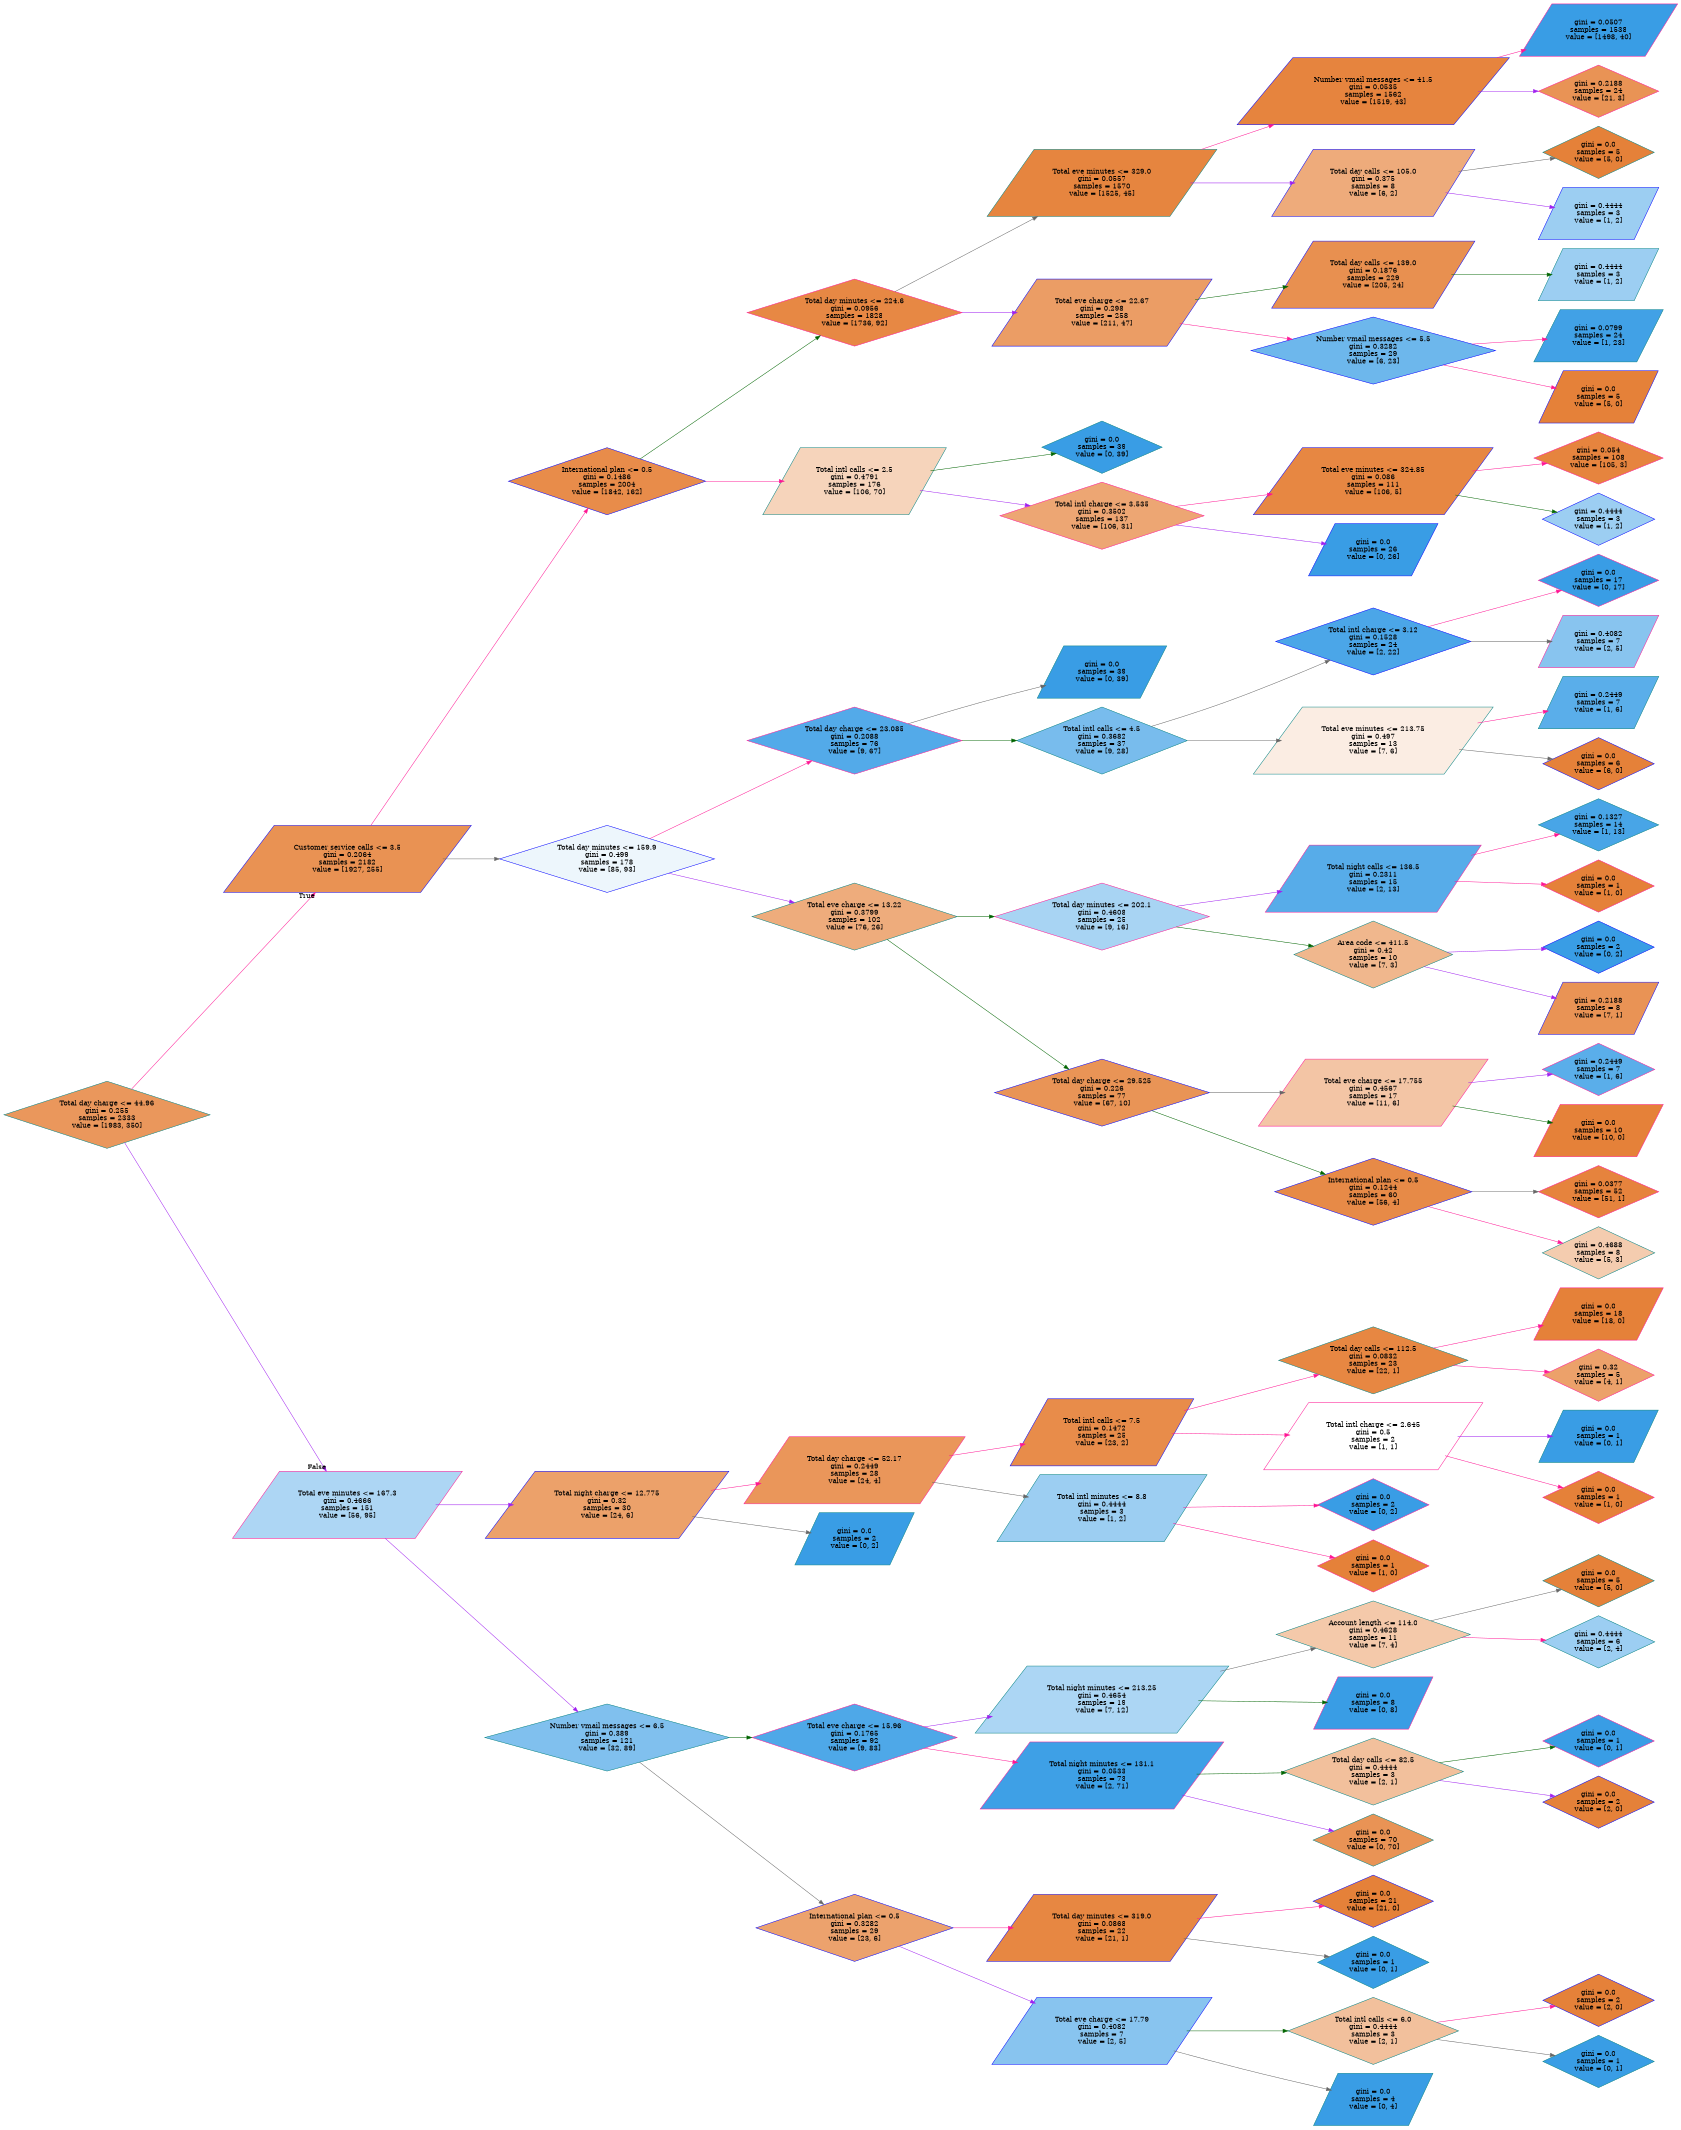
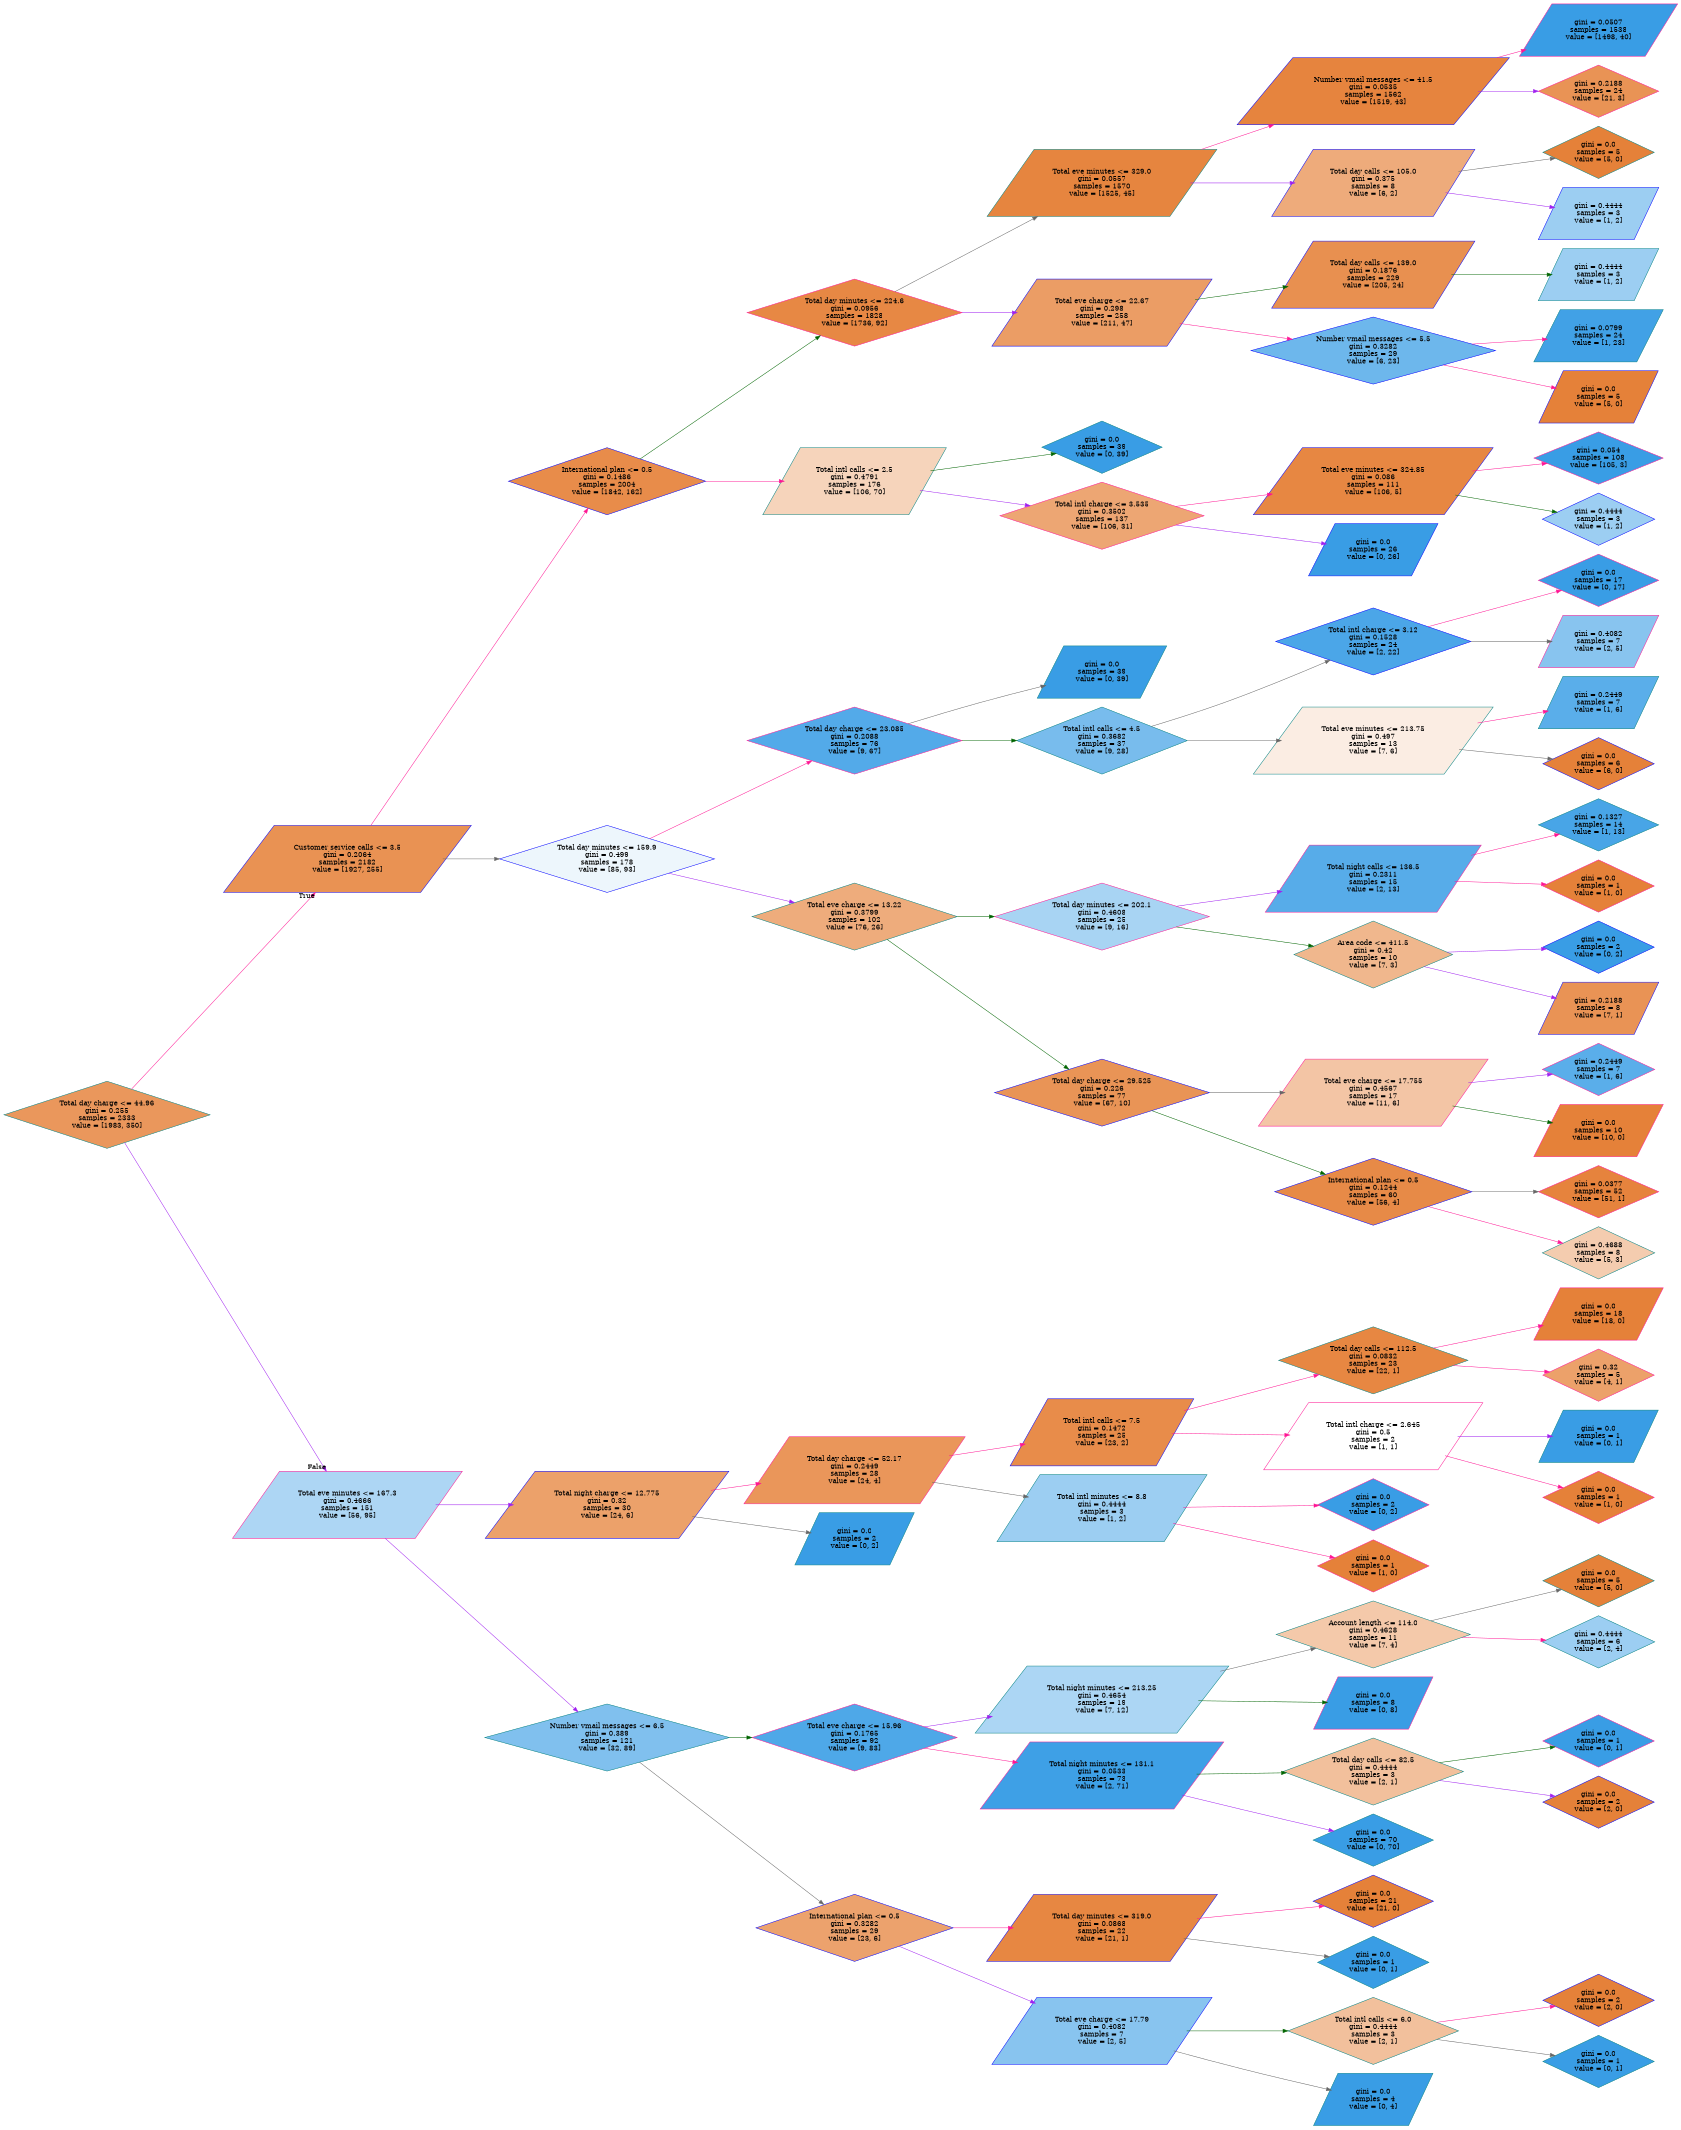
(1599, 458) -> (1599, 458)
(1373, 1840) -> (1373, 1840)
